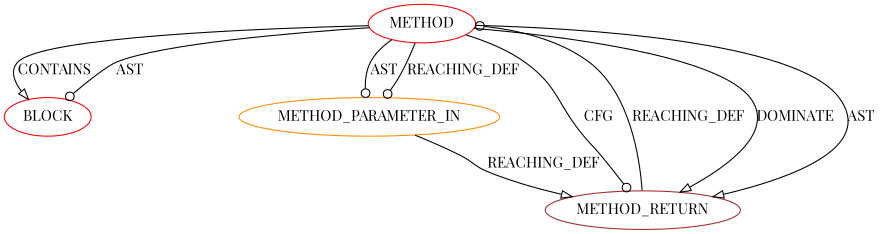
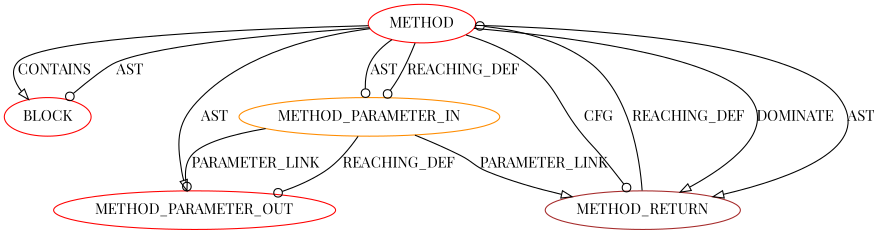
(544, 164) -> (544, 164)
none -> (195, 210)
